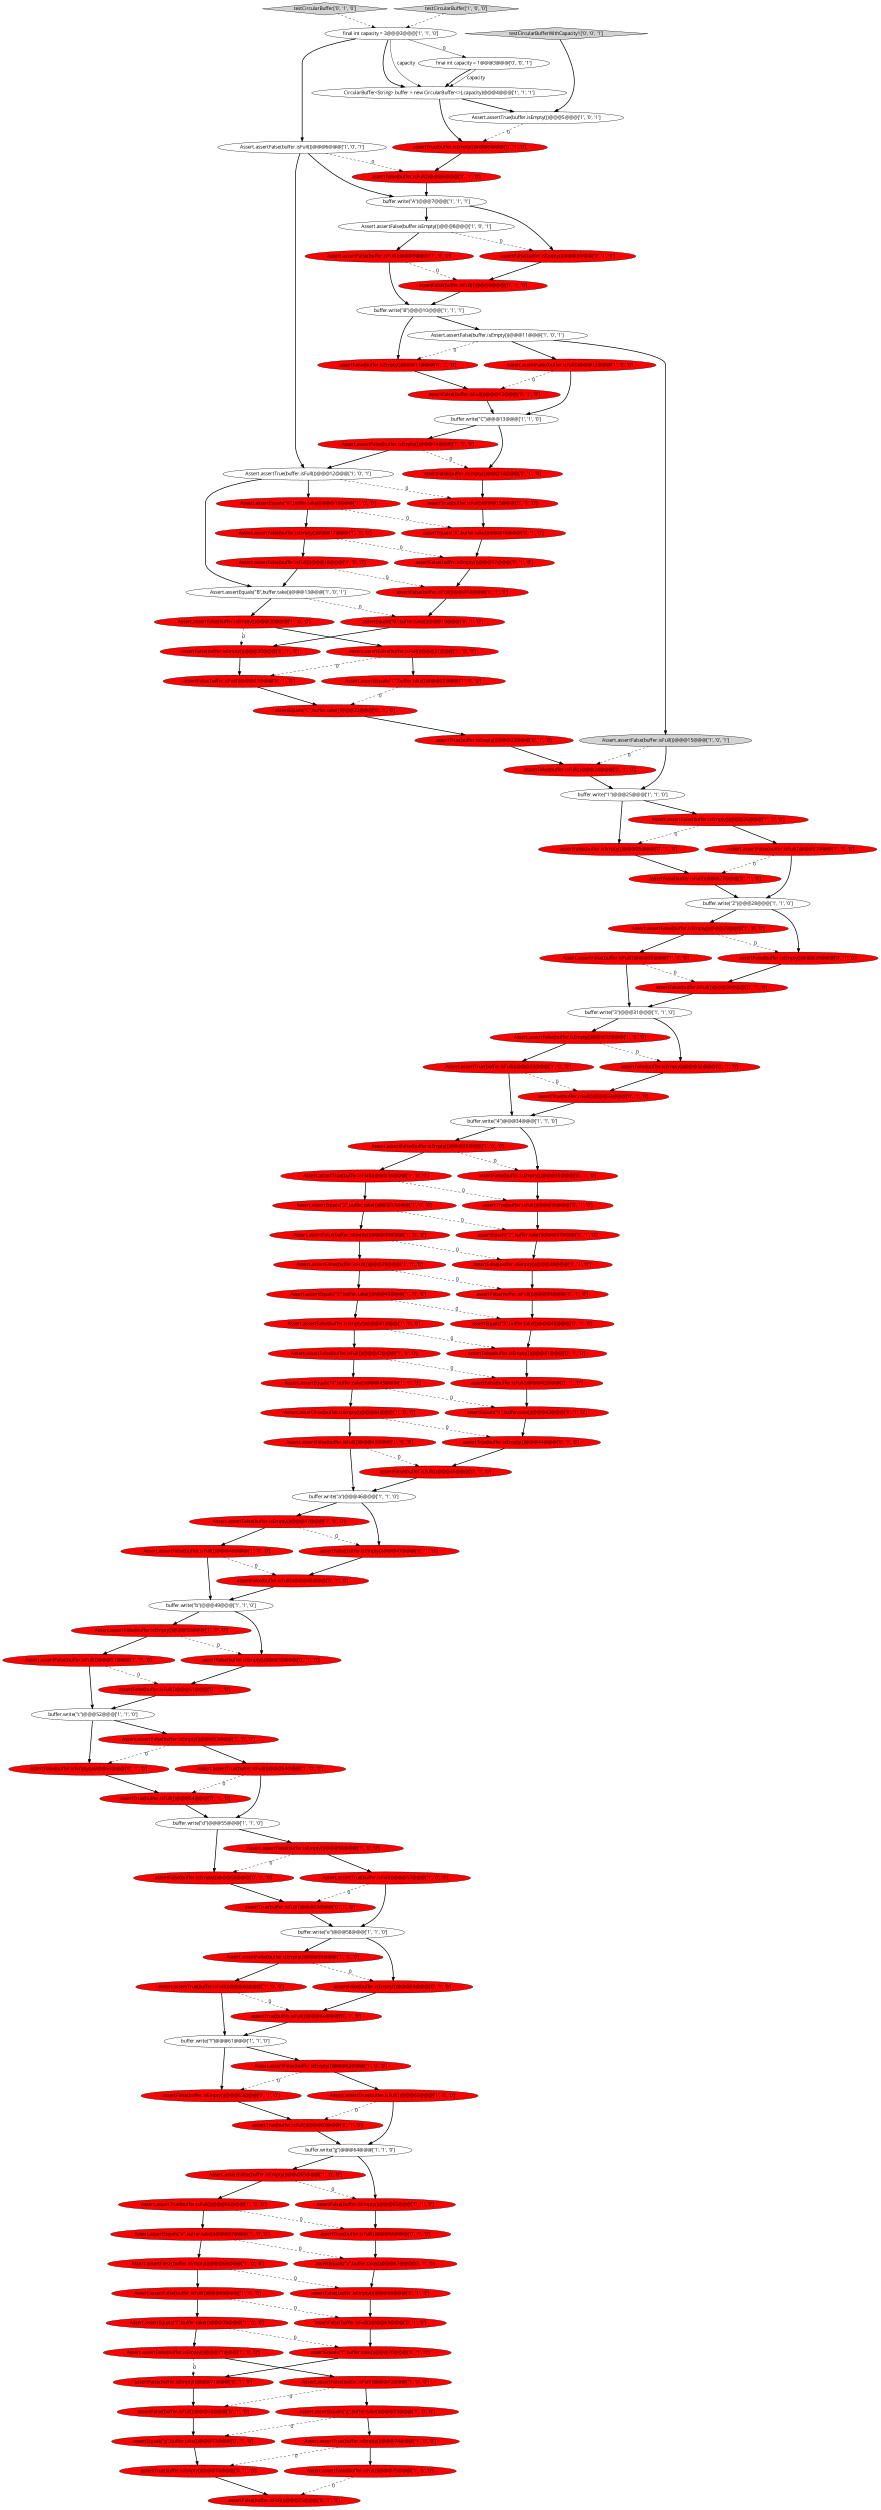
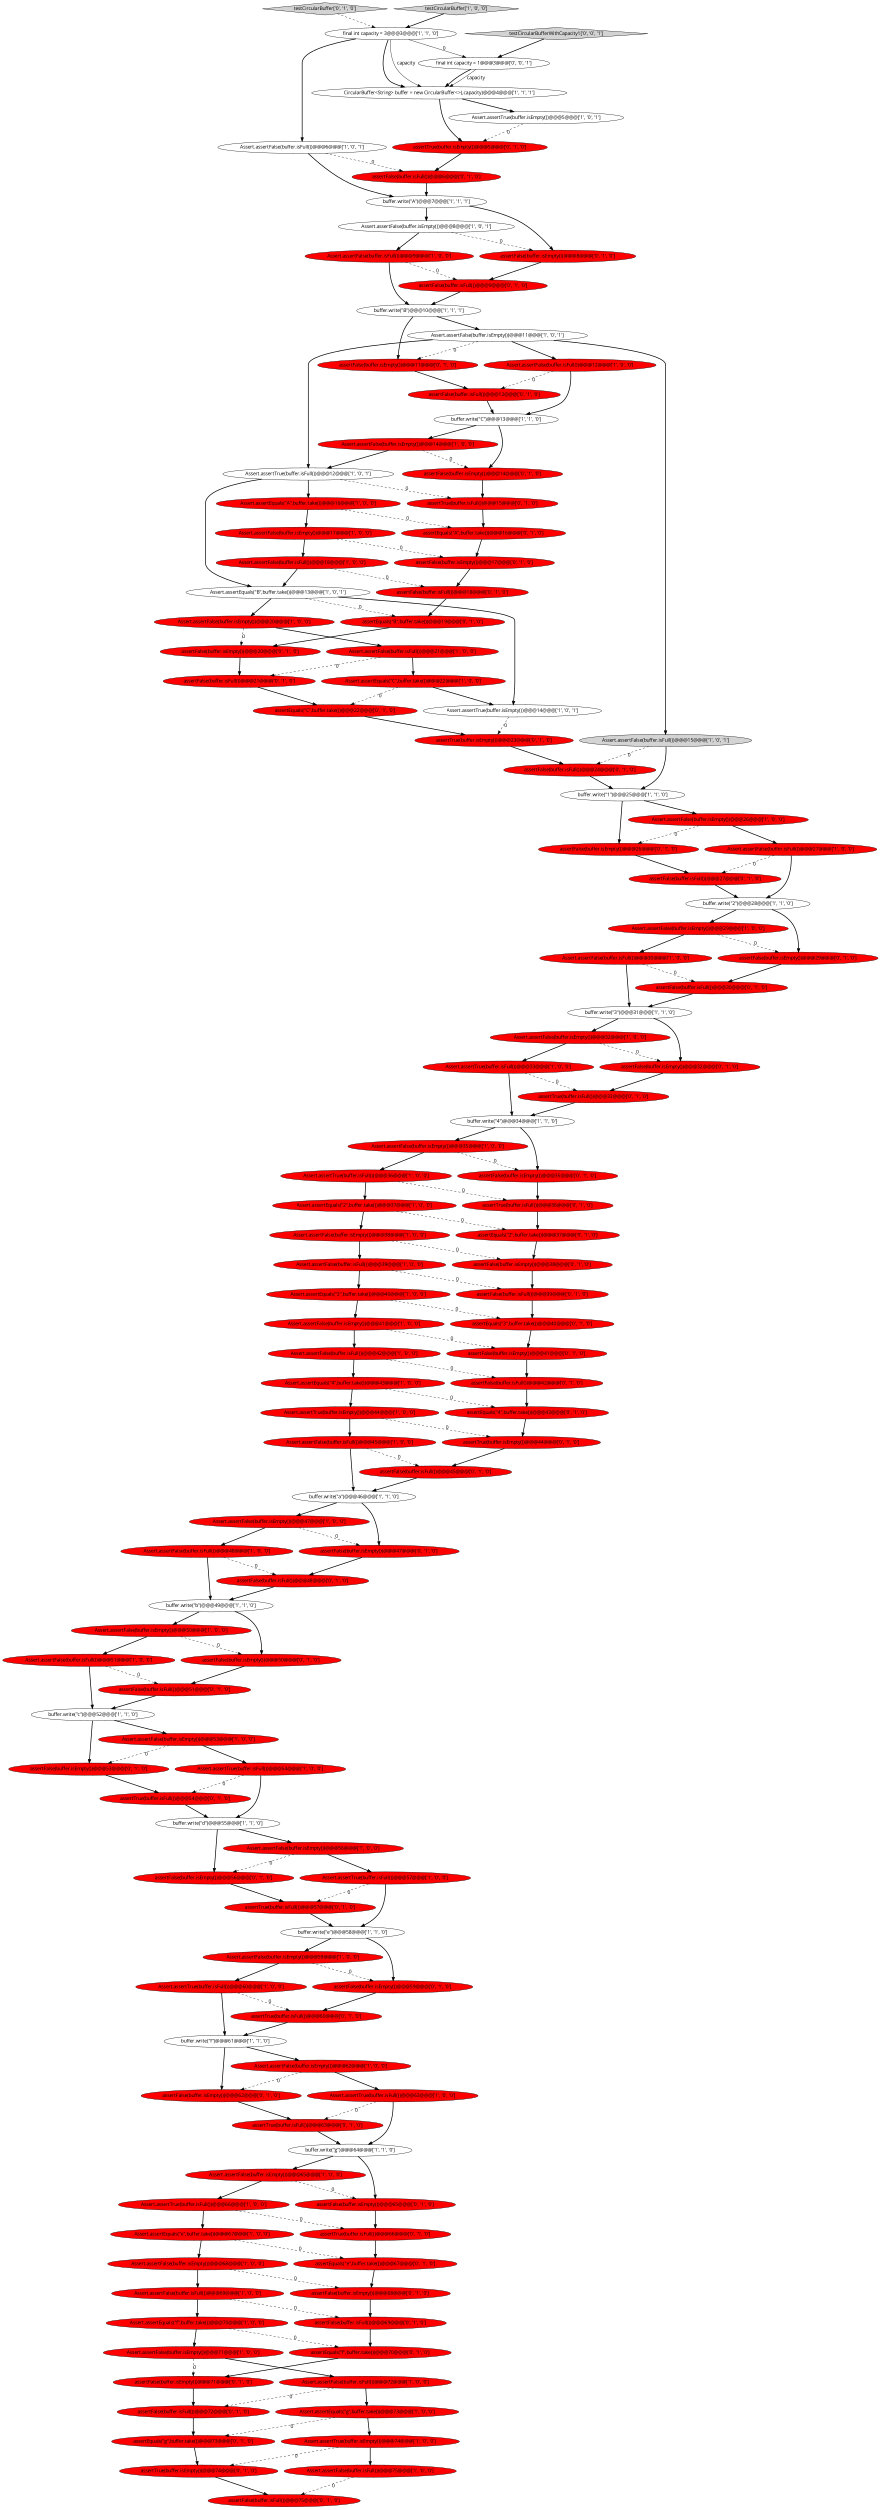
(427, 20) -> (427, 20)
(574, 77) -> (523, 48)
(295, 310) -> (320, 356)
none -> (512, 711)
